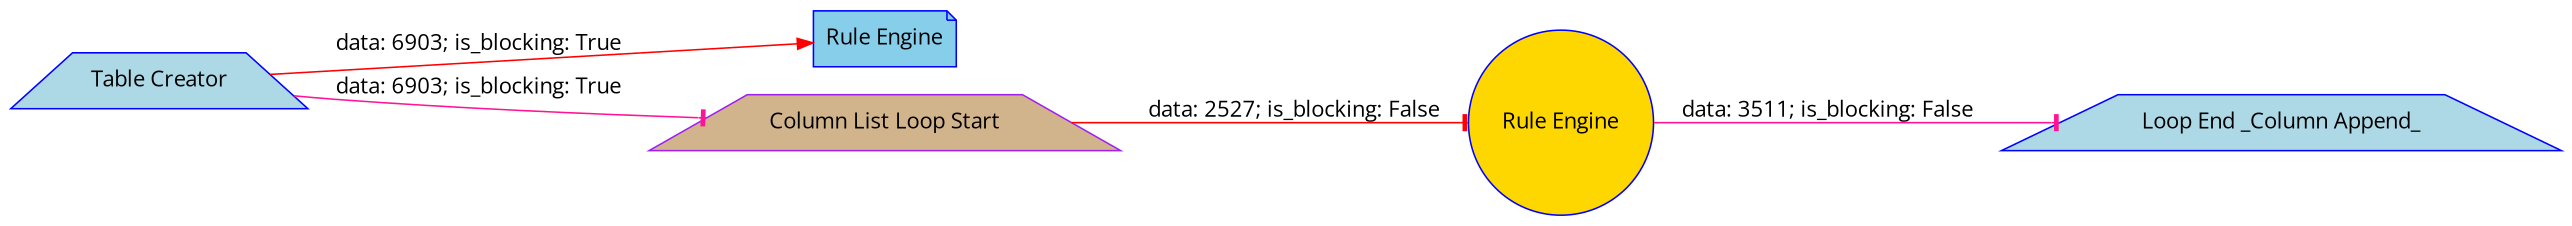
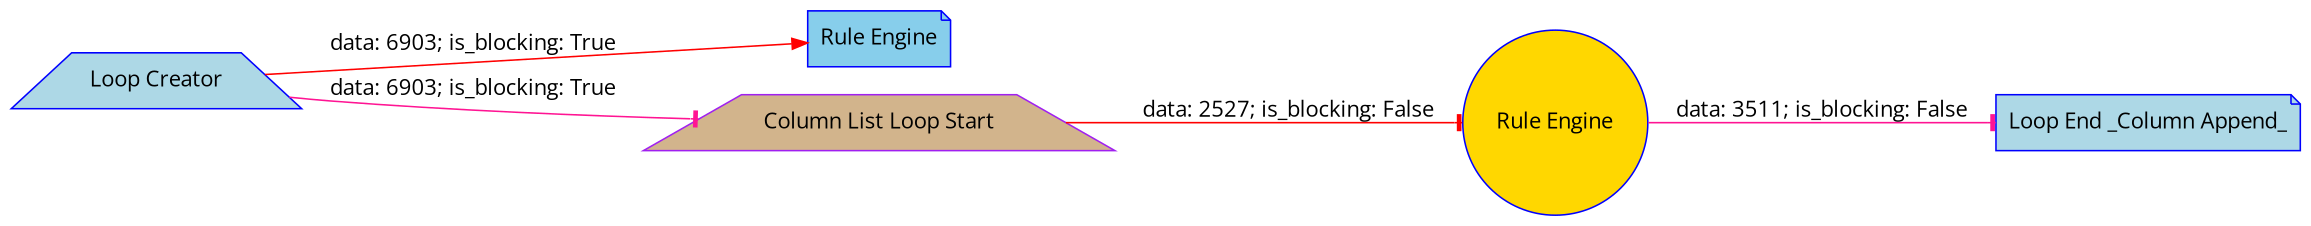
(159, 81) -> (156, 81)
(2281, 123) -> (2148, 123)
